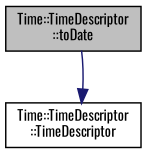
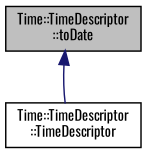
(83, 70) -> (64, 84)
